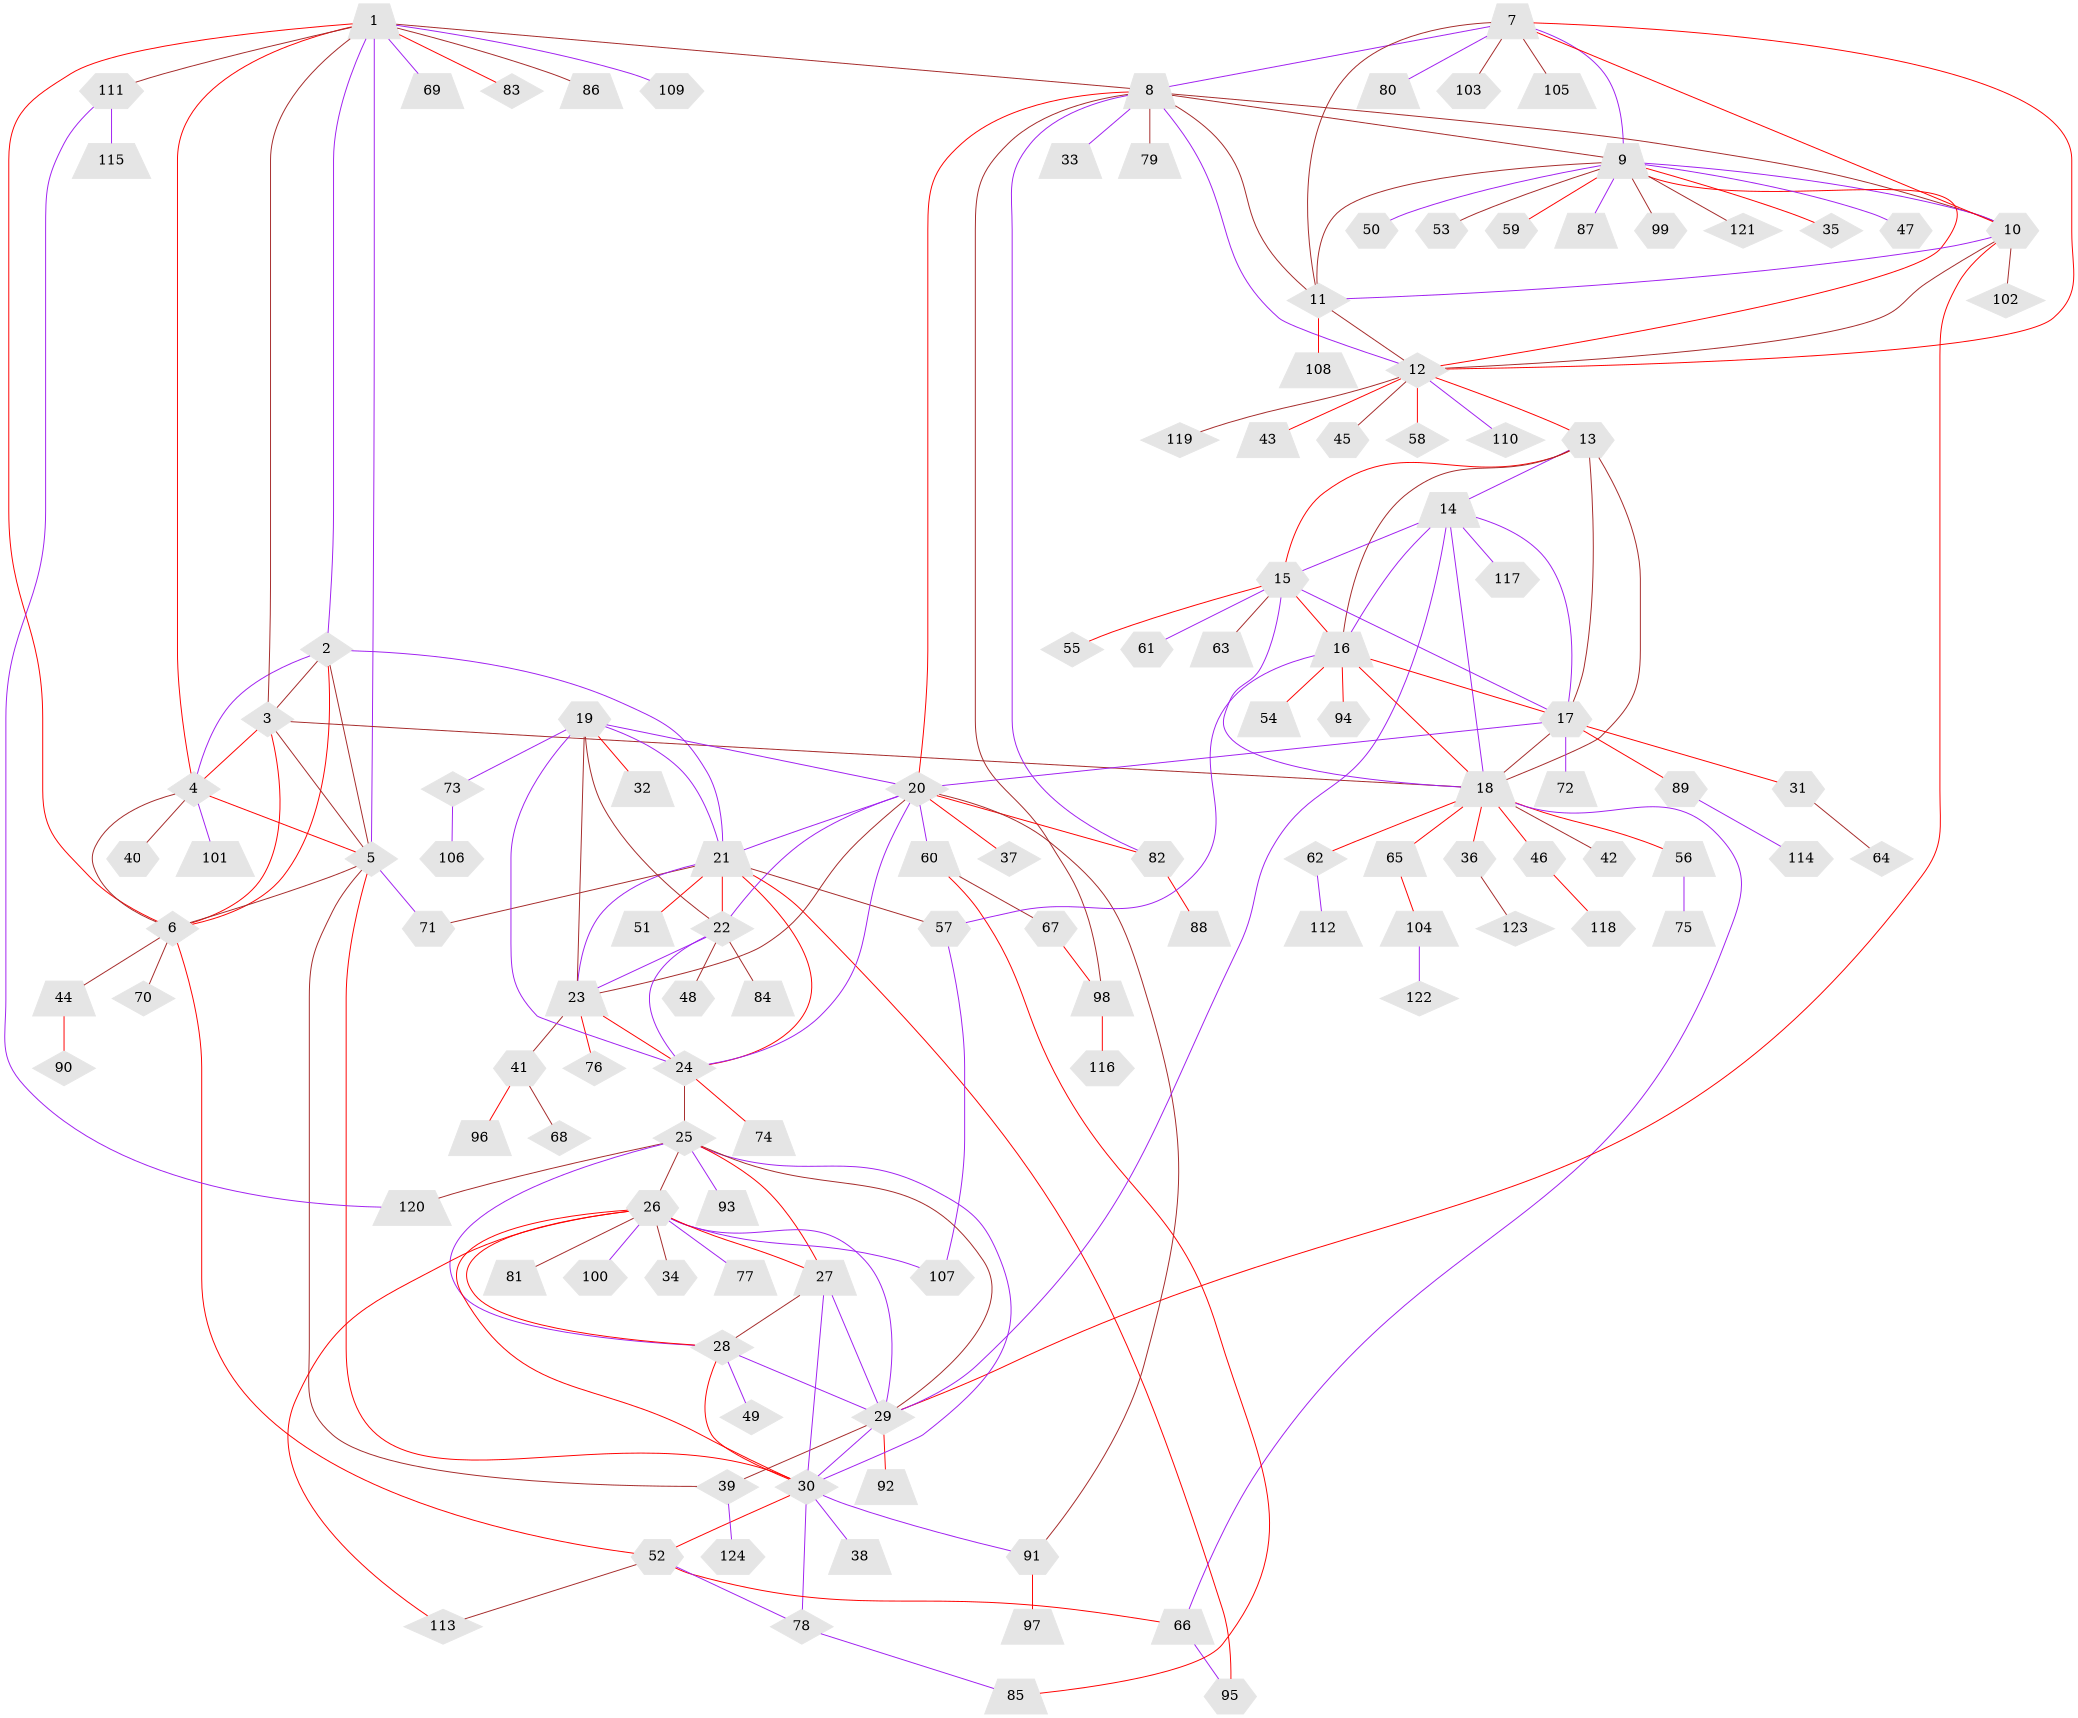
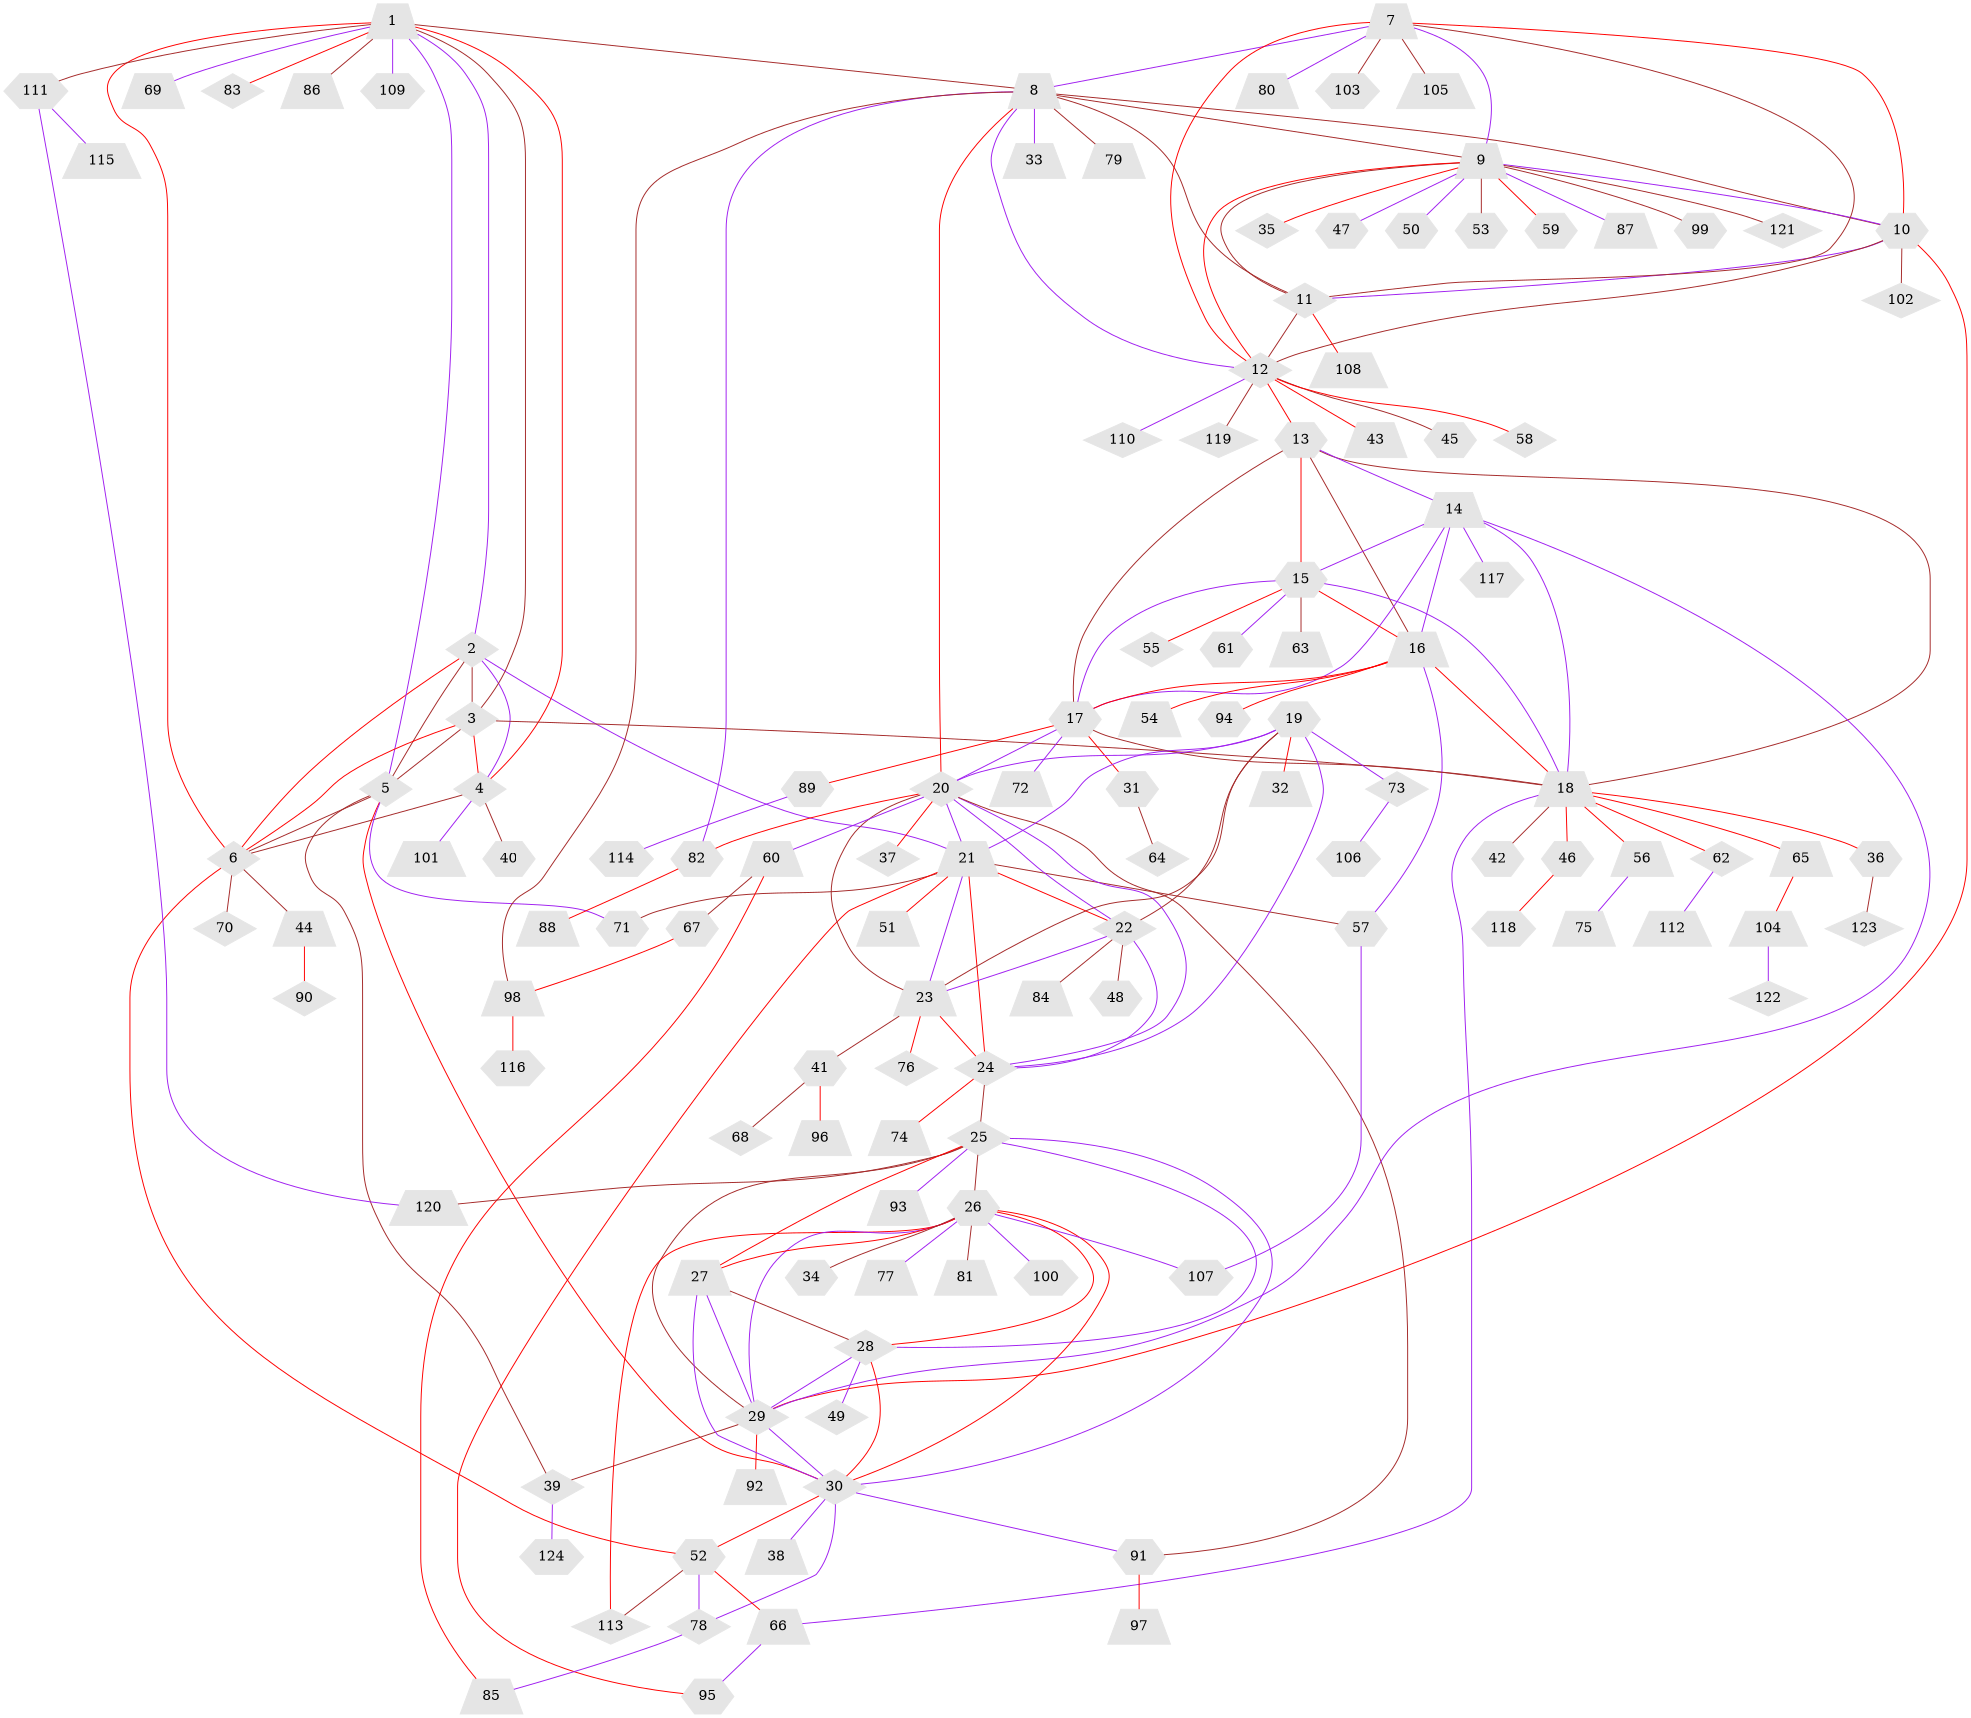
(286, 825) -> none
